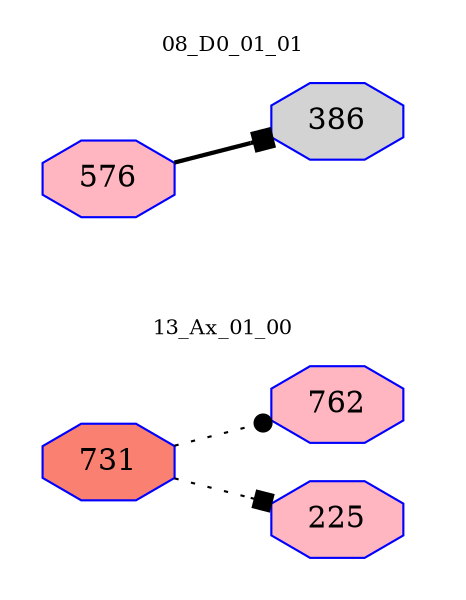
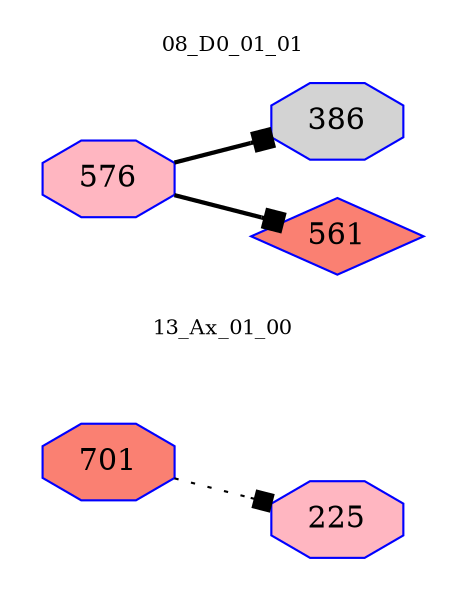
none -> (337, 236)
(337, 405) -> none
(109, 462) -> (109, 462)
